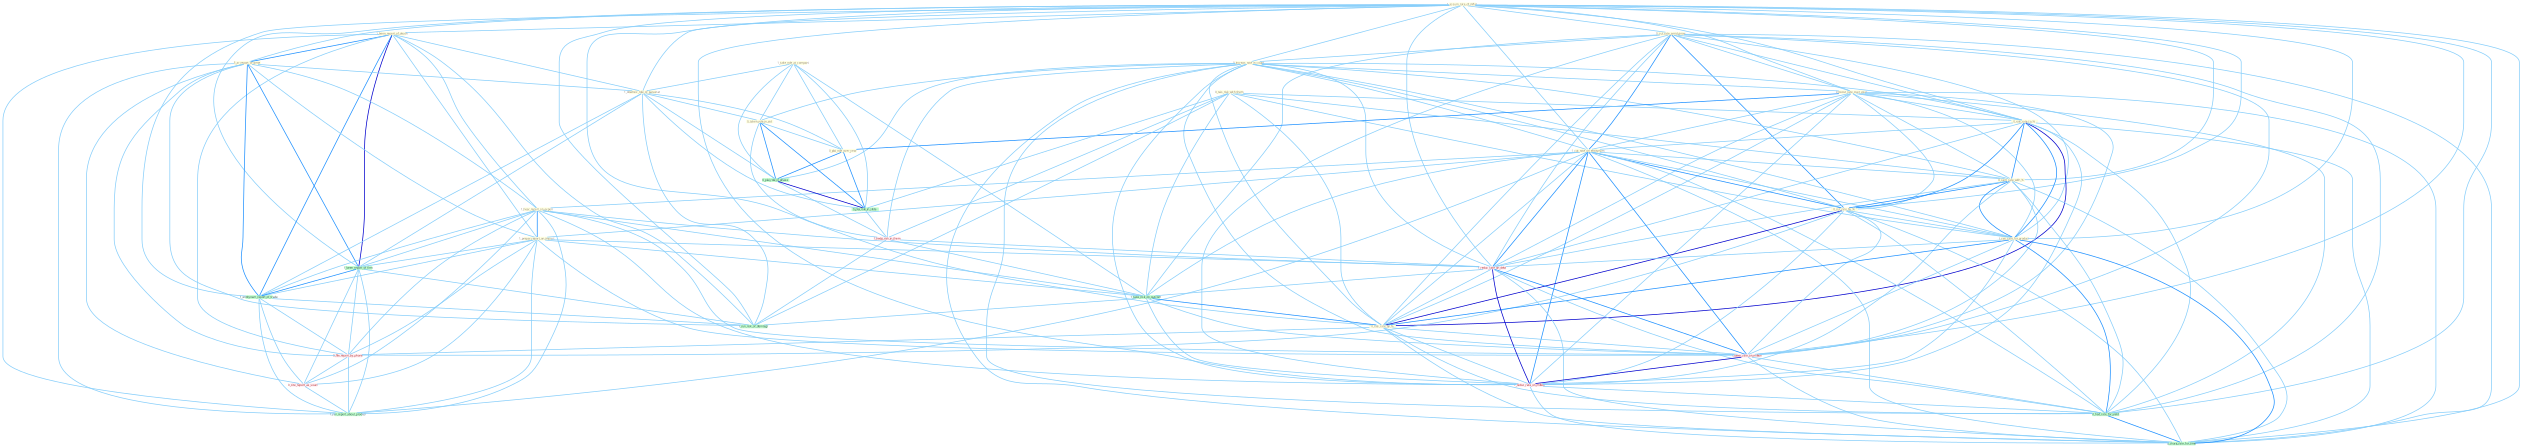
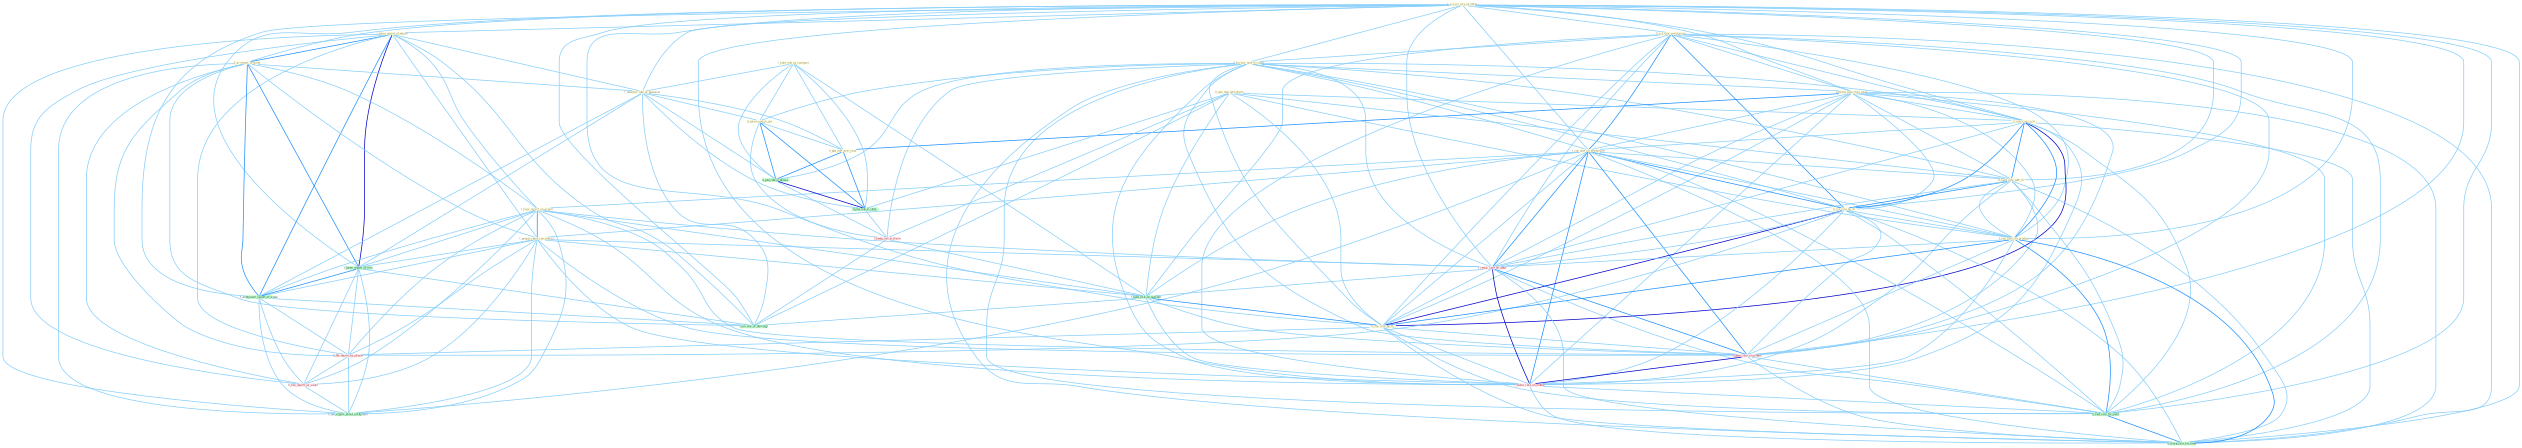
none -> (31, 171)
(1981, 211) -> (1981, 211)
(1190, 253) -> (1673, 246)
none -> (1033, 368)
(348, 414) -> (348, 414)
